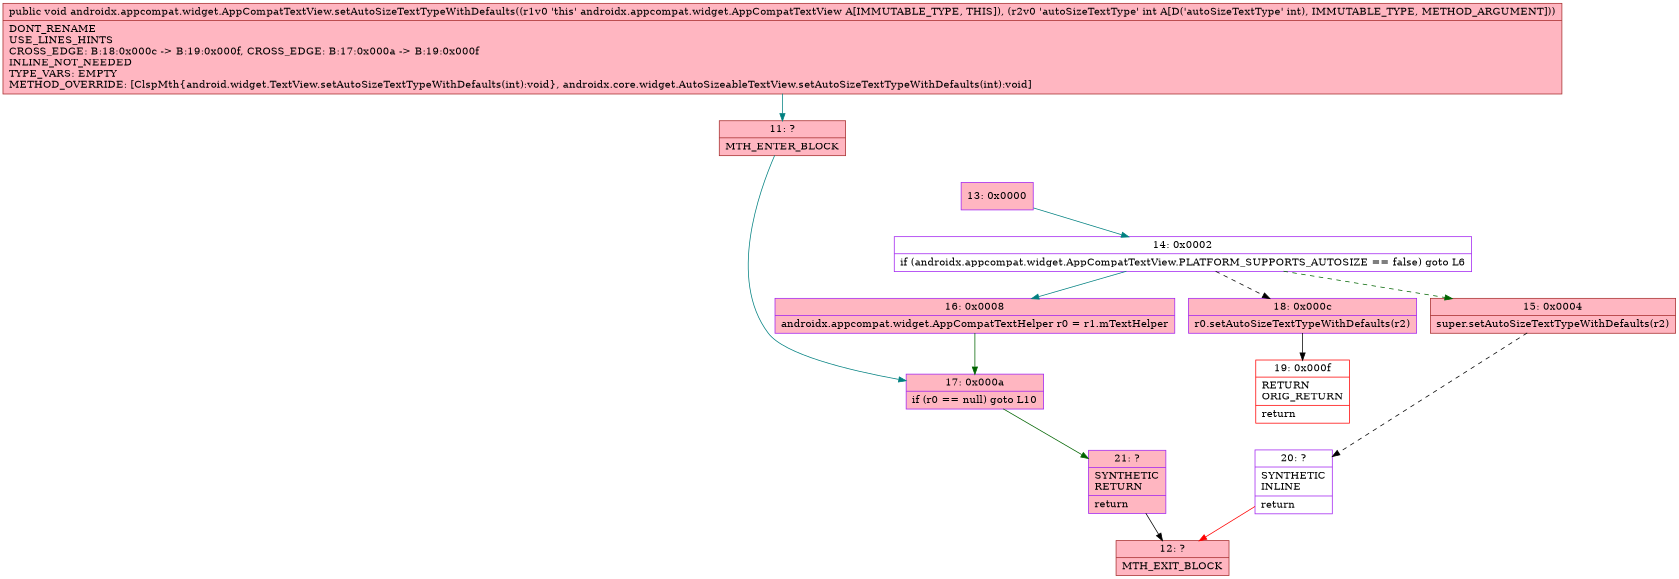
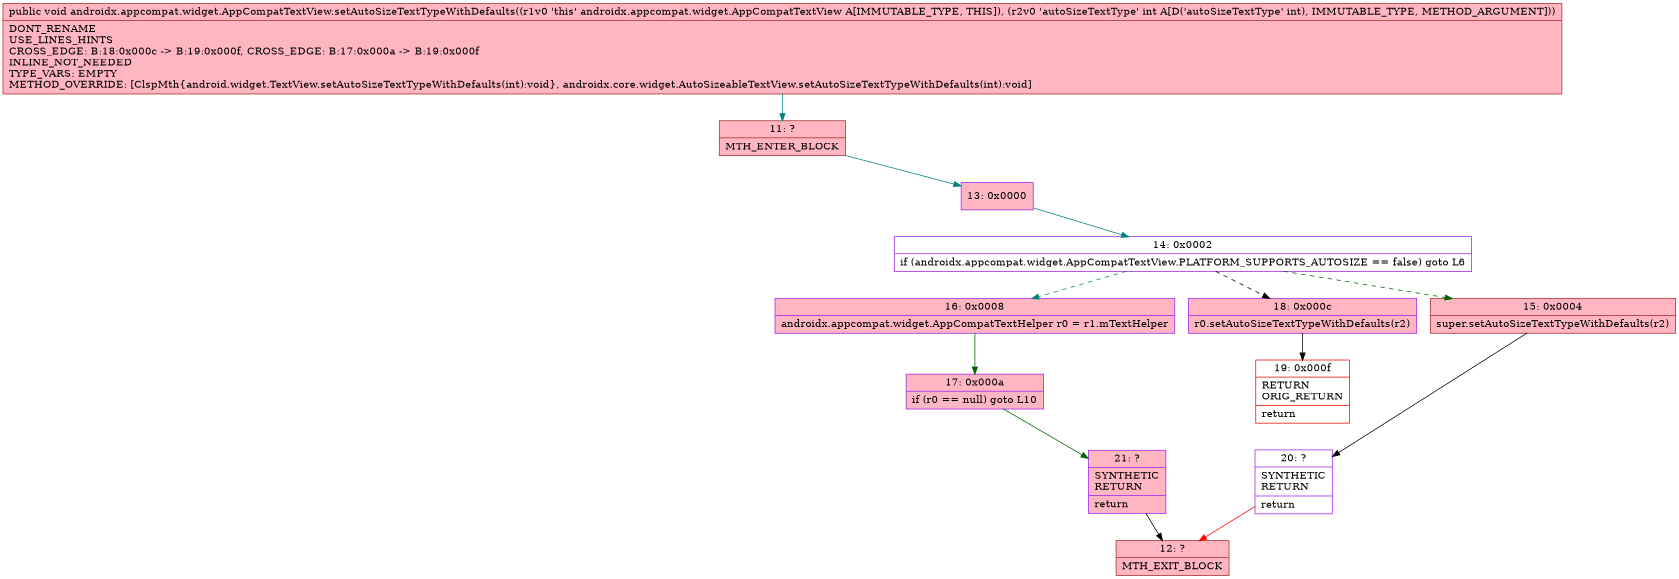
(1083, 284) -> (1083, 284)
(757, 313) -> (899, 170)
(1433, 393) -> (1433, 393)
(1281, 487) -> (1285, 487)
